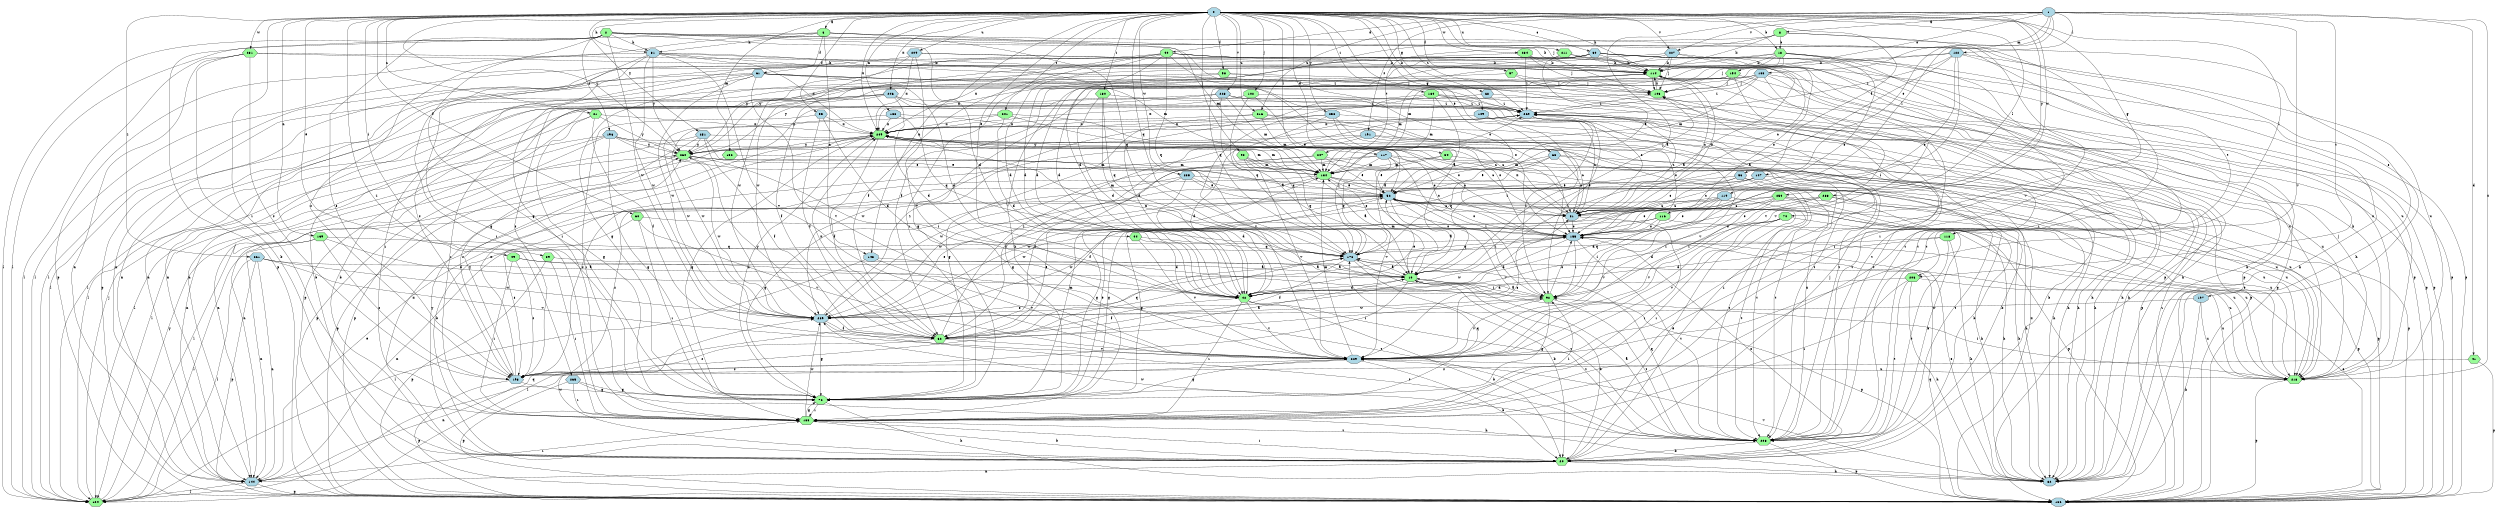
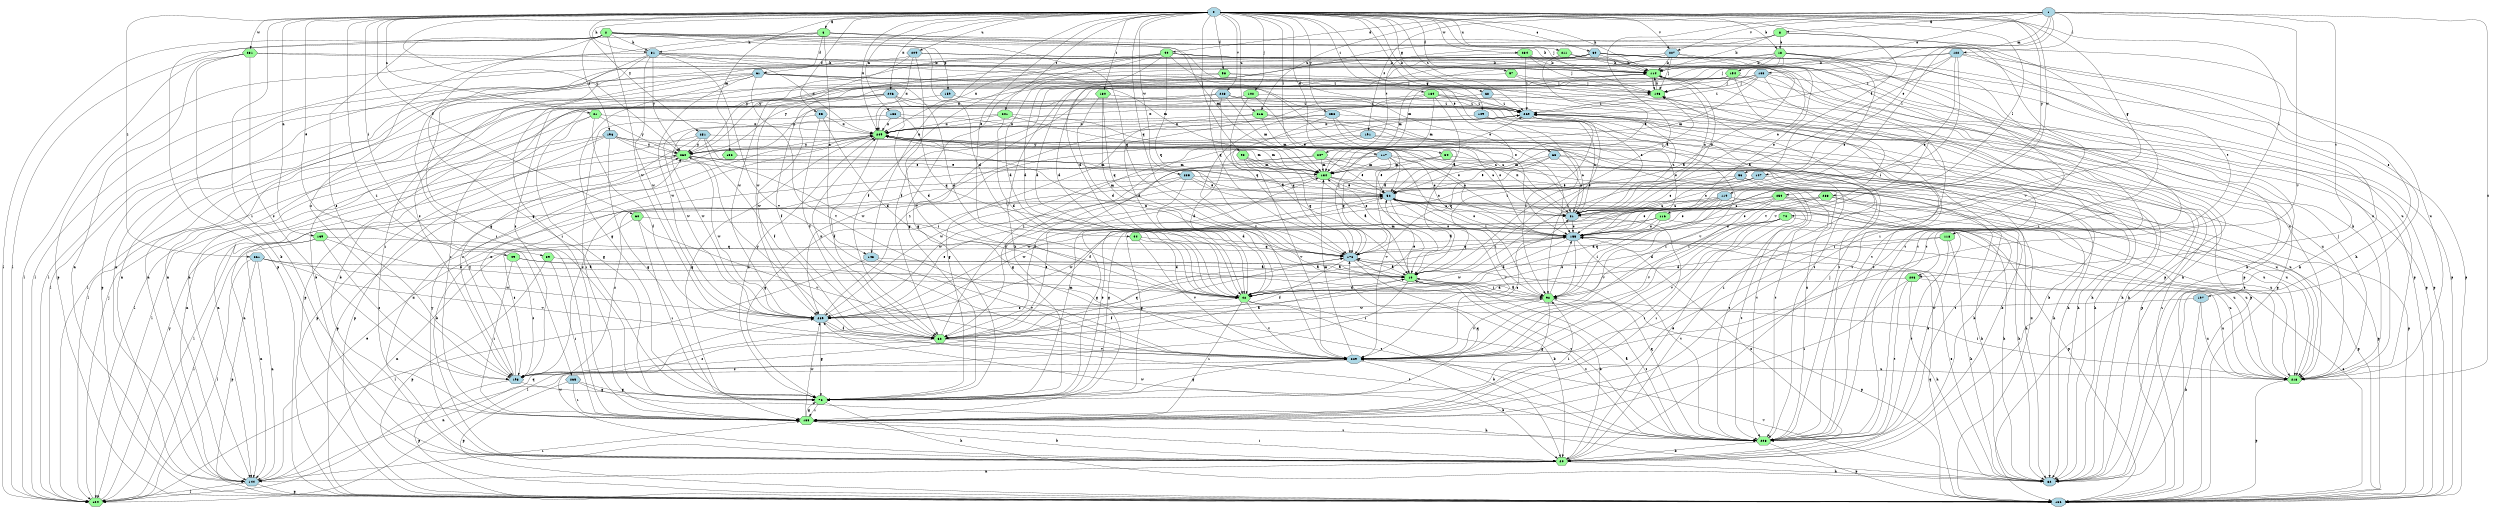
none -> (948, 94)
(910, 227) -> (910, 227)
(2474, 359) -> none
